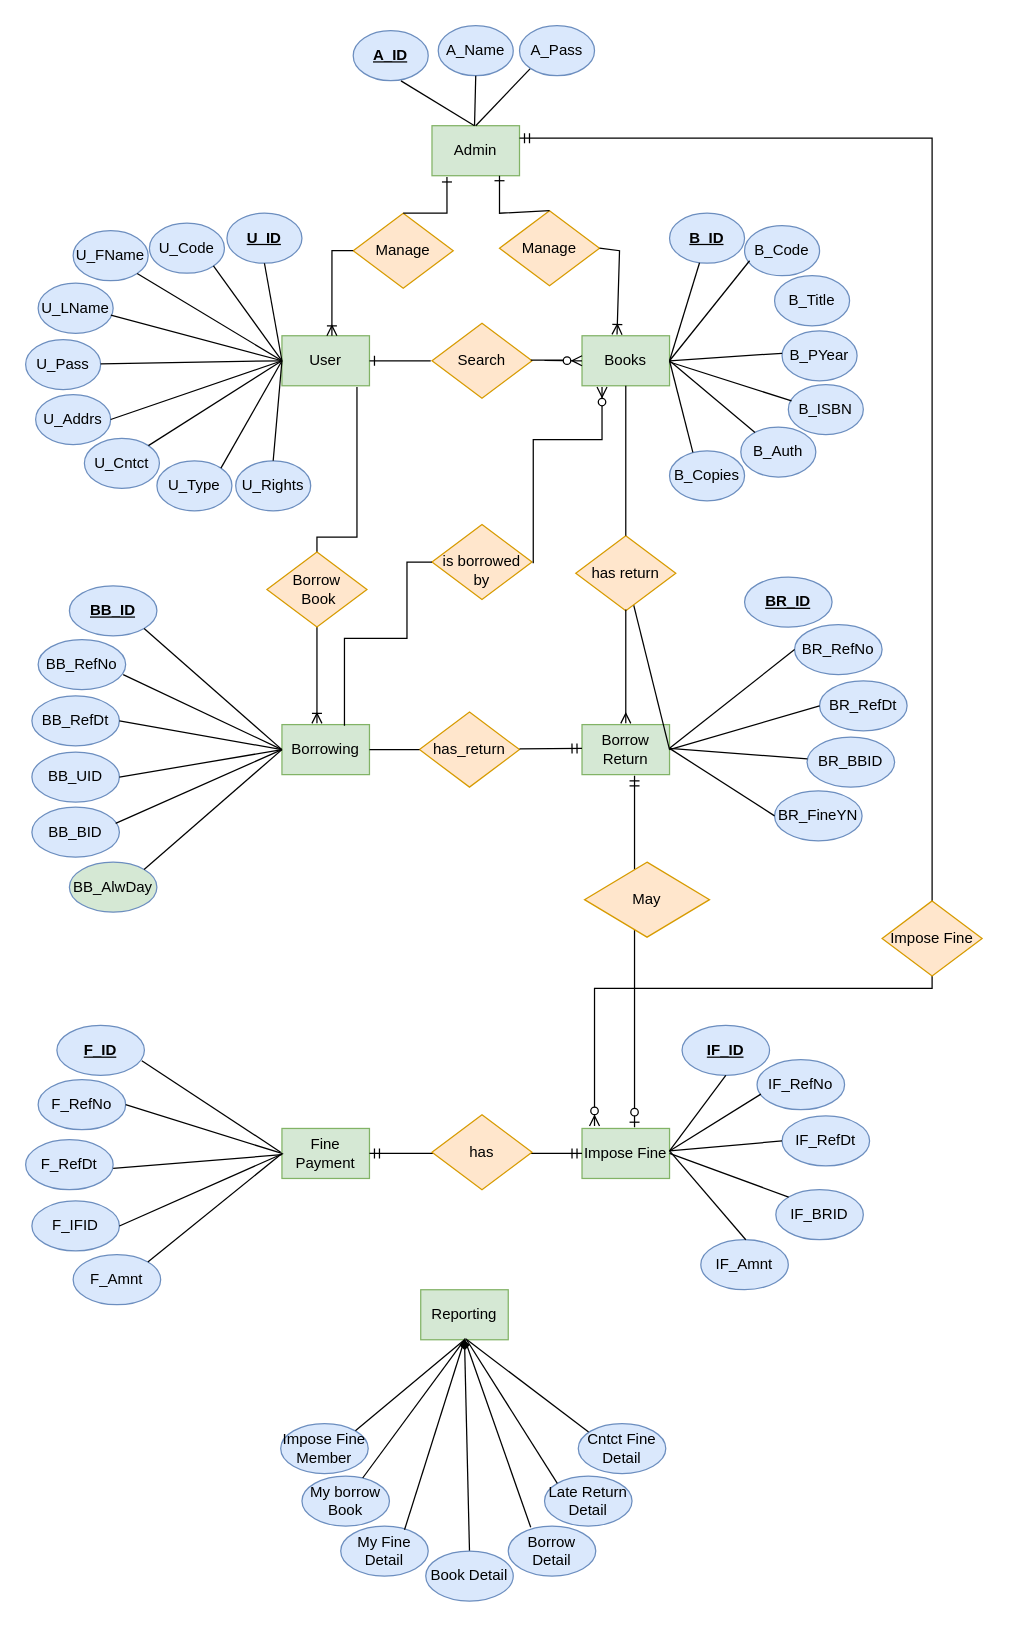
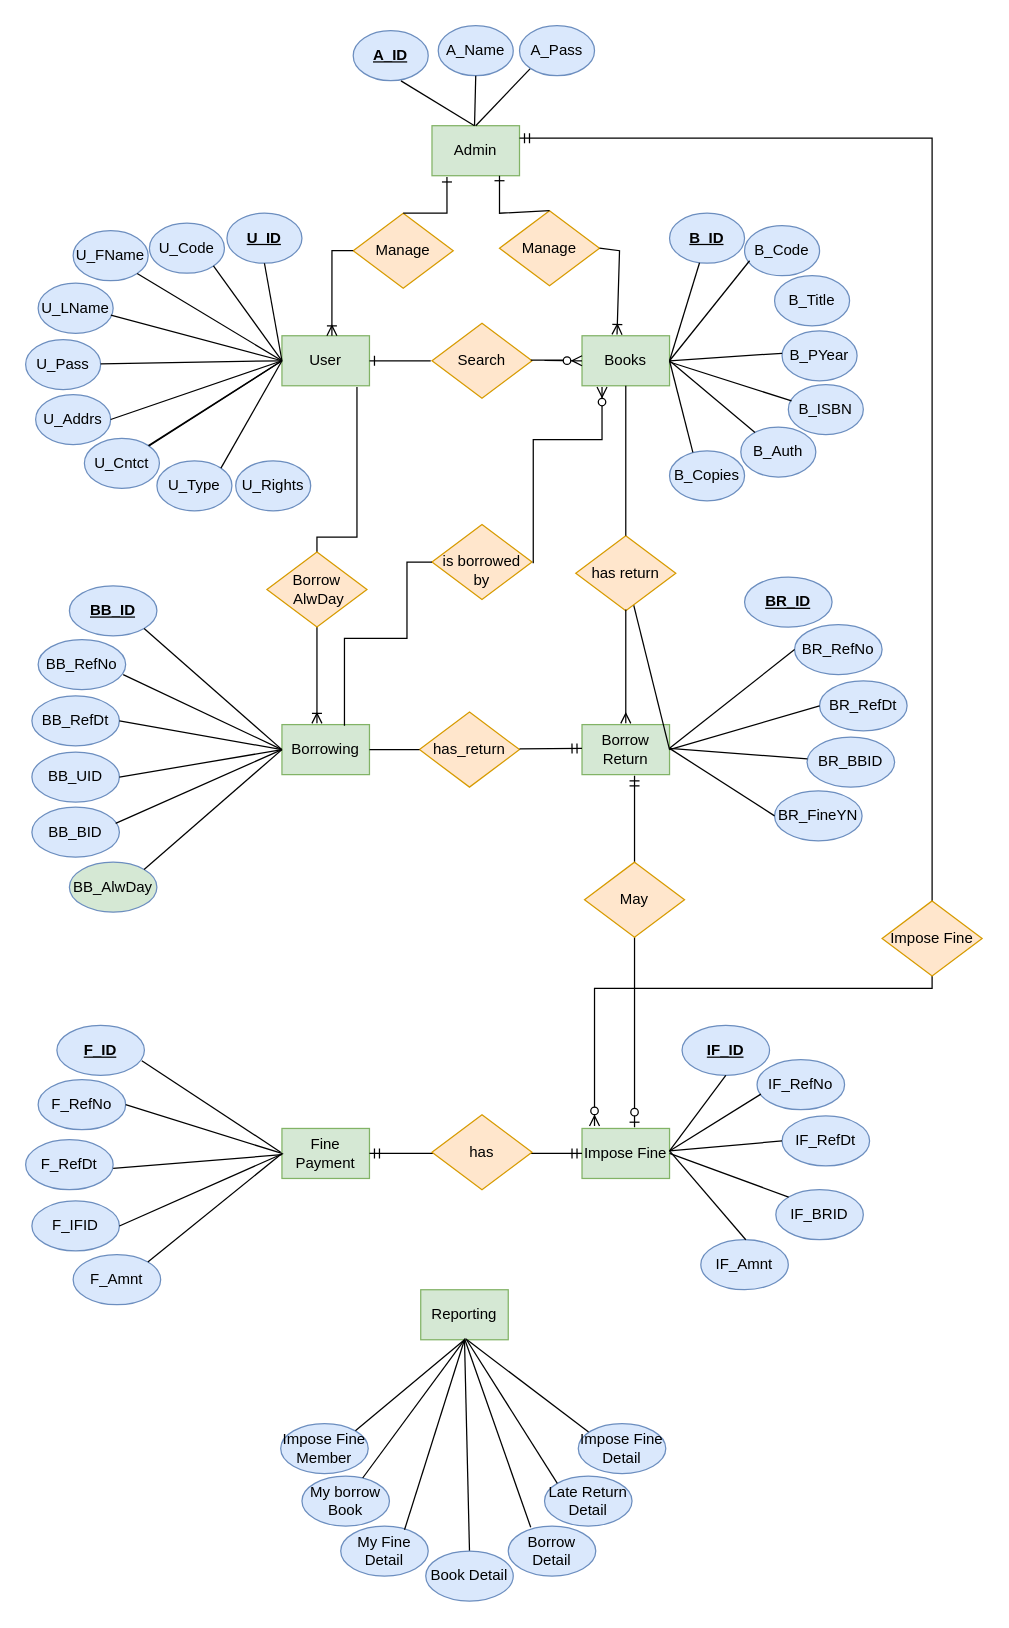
(277, 412) -> (234, 392)
(317, 589) -> (317, 589)
(647, 899) -> (634, 899)
(465, 1350) -> (465, 1349)
(622, 1448) -> (622, 1448)
